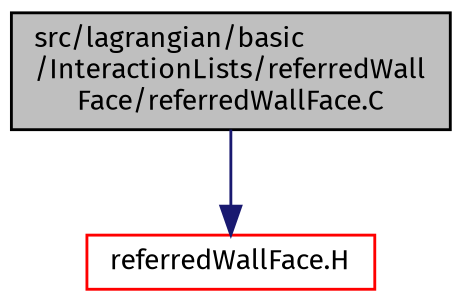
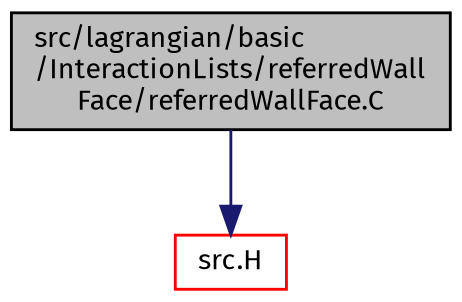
(231, 262) -> (231, 262)
